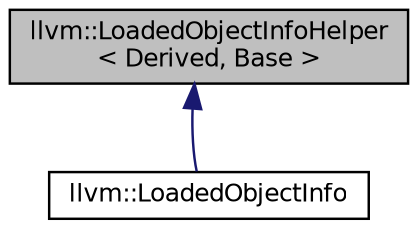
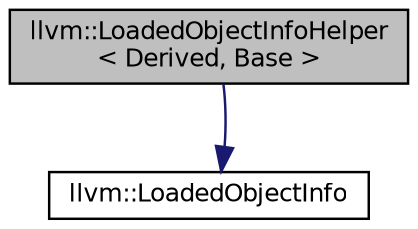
(193, 140) -> (225, 115)
